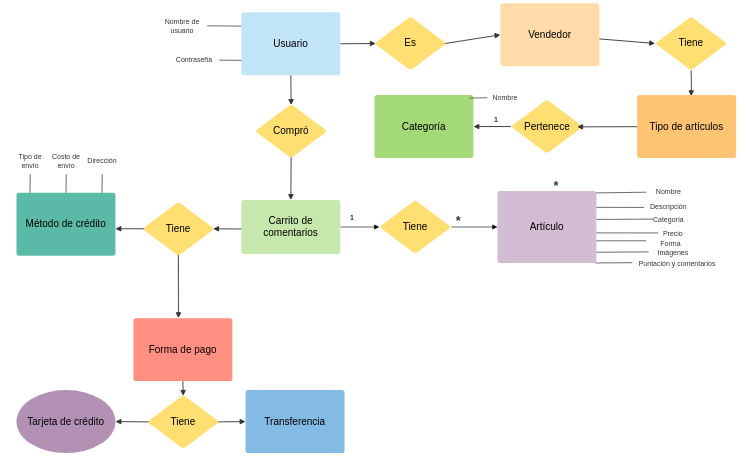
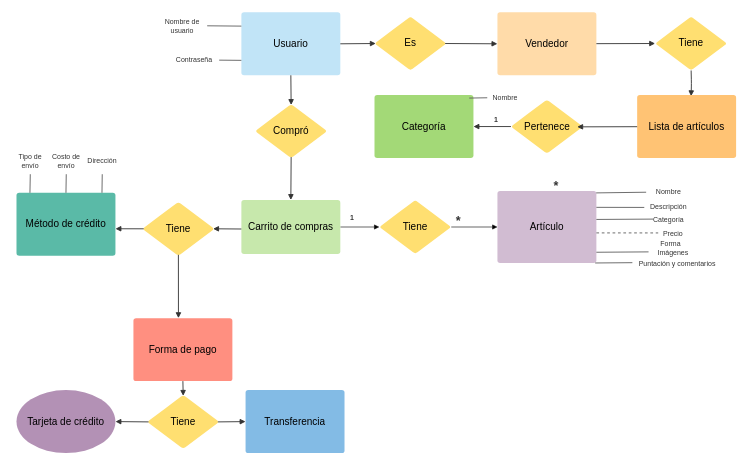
(550, 35) -> (547, 44)
(687, 127) -> (687, 127)
(291, 227) -> (291, 227)
(626, 233) -> (626, 233)
(621, 241) -> none
